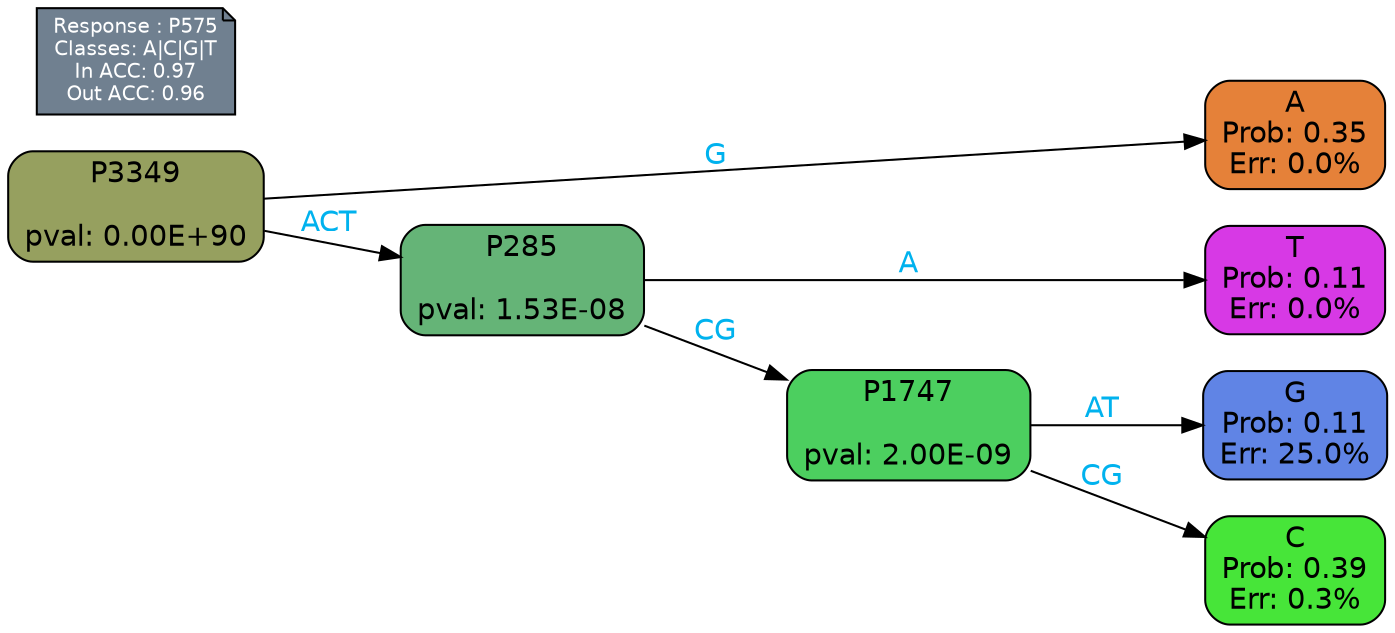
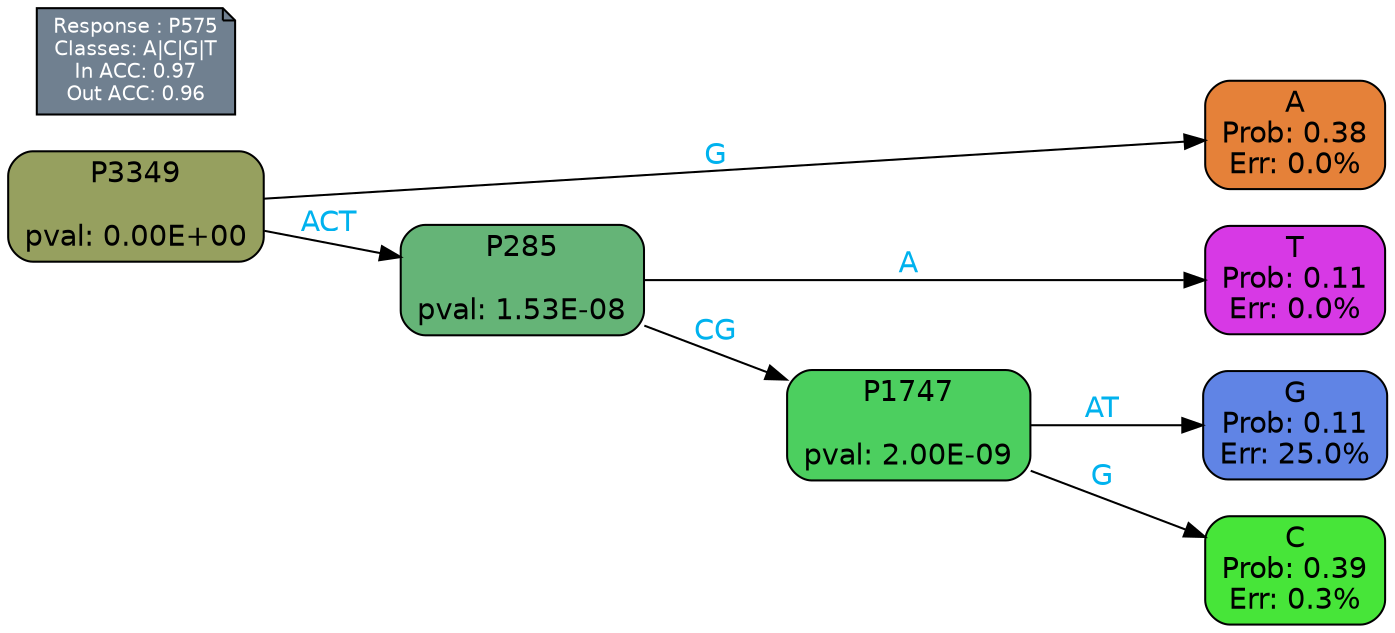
(1295, 135) -> (1295, 135)
(136, 206) -> (136, 206)
(1102, 477) -> (1102, 477)
